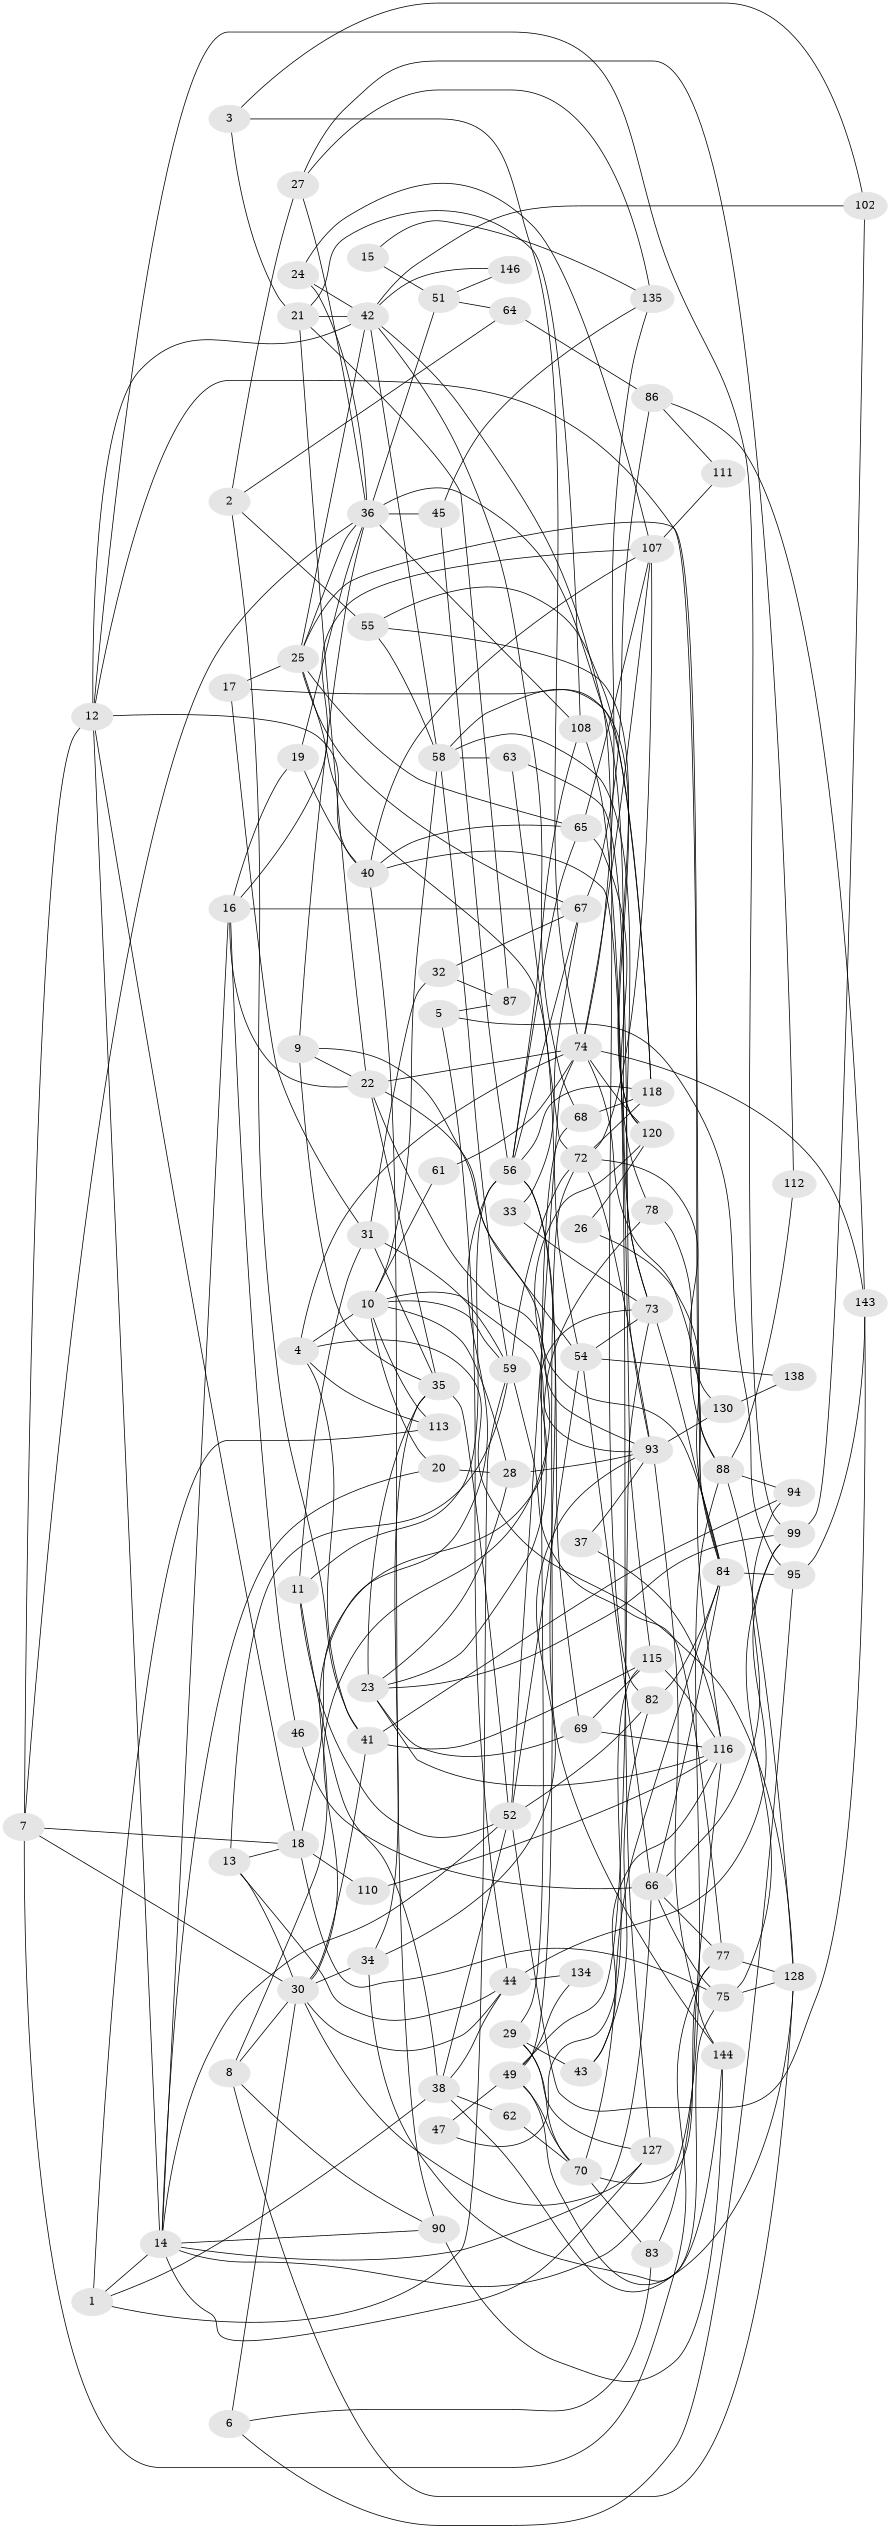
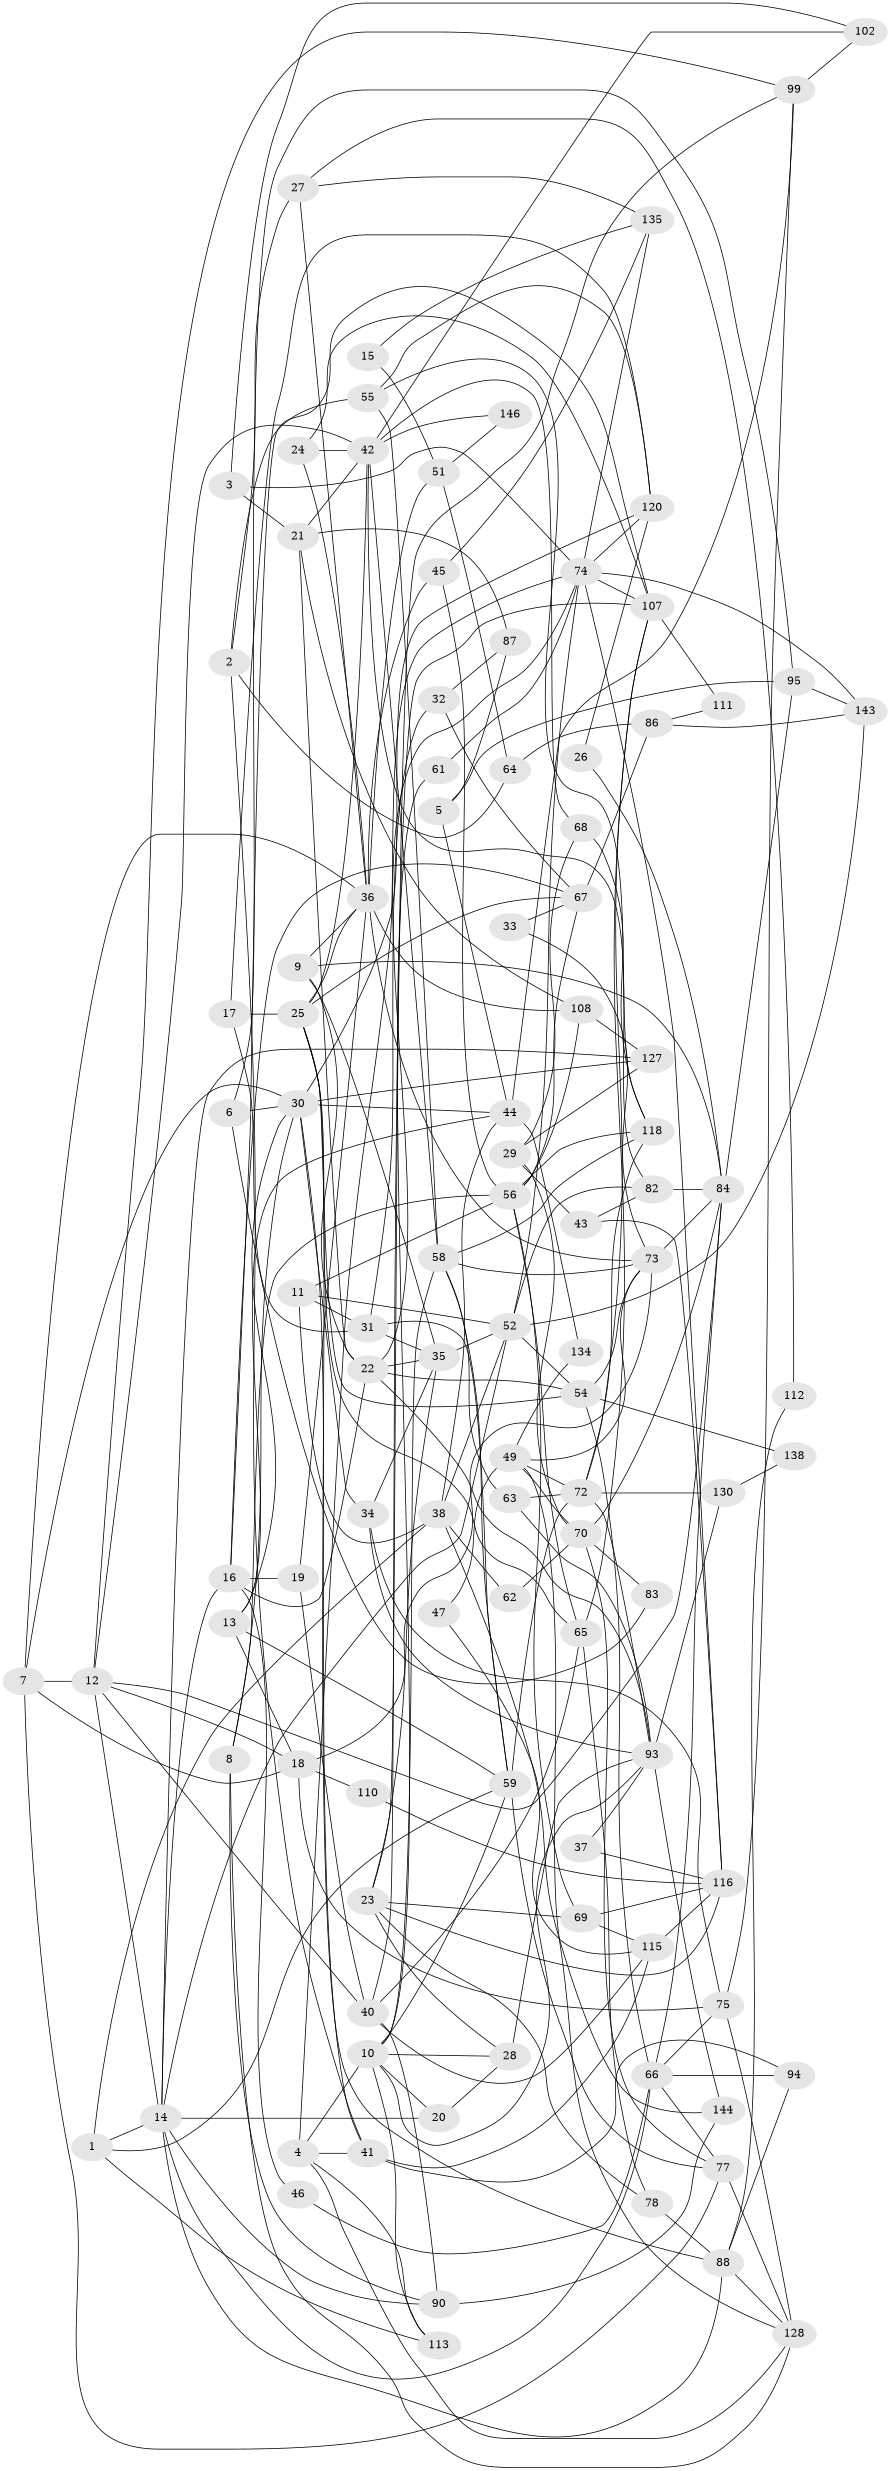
(564, 1765) -> none
(705, 1908) -> none
